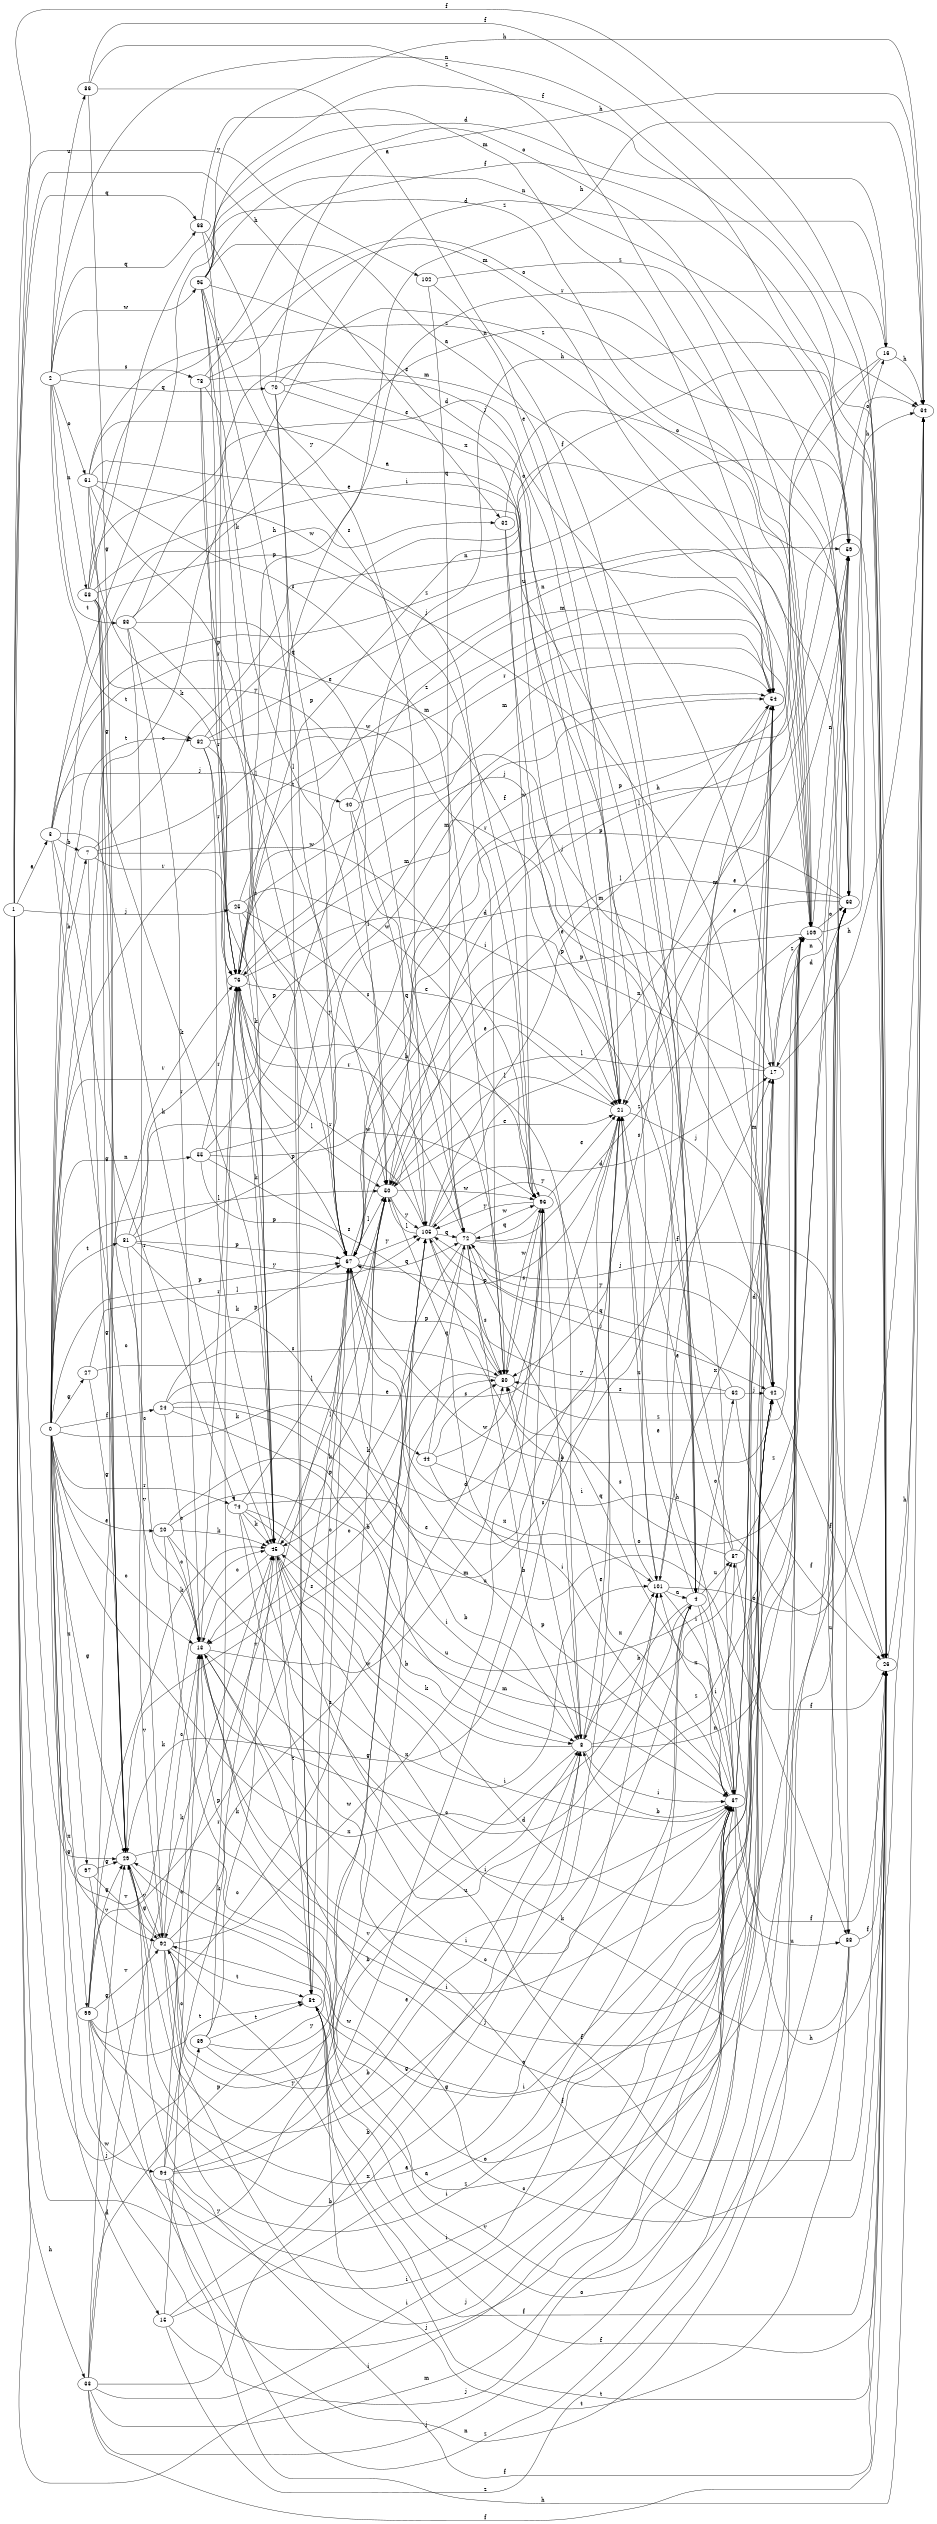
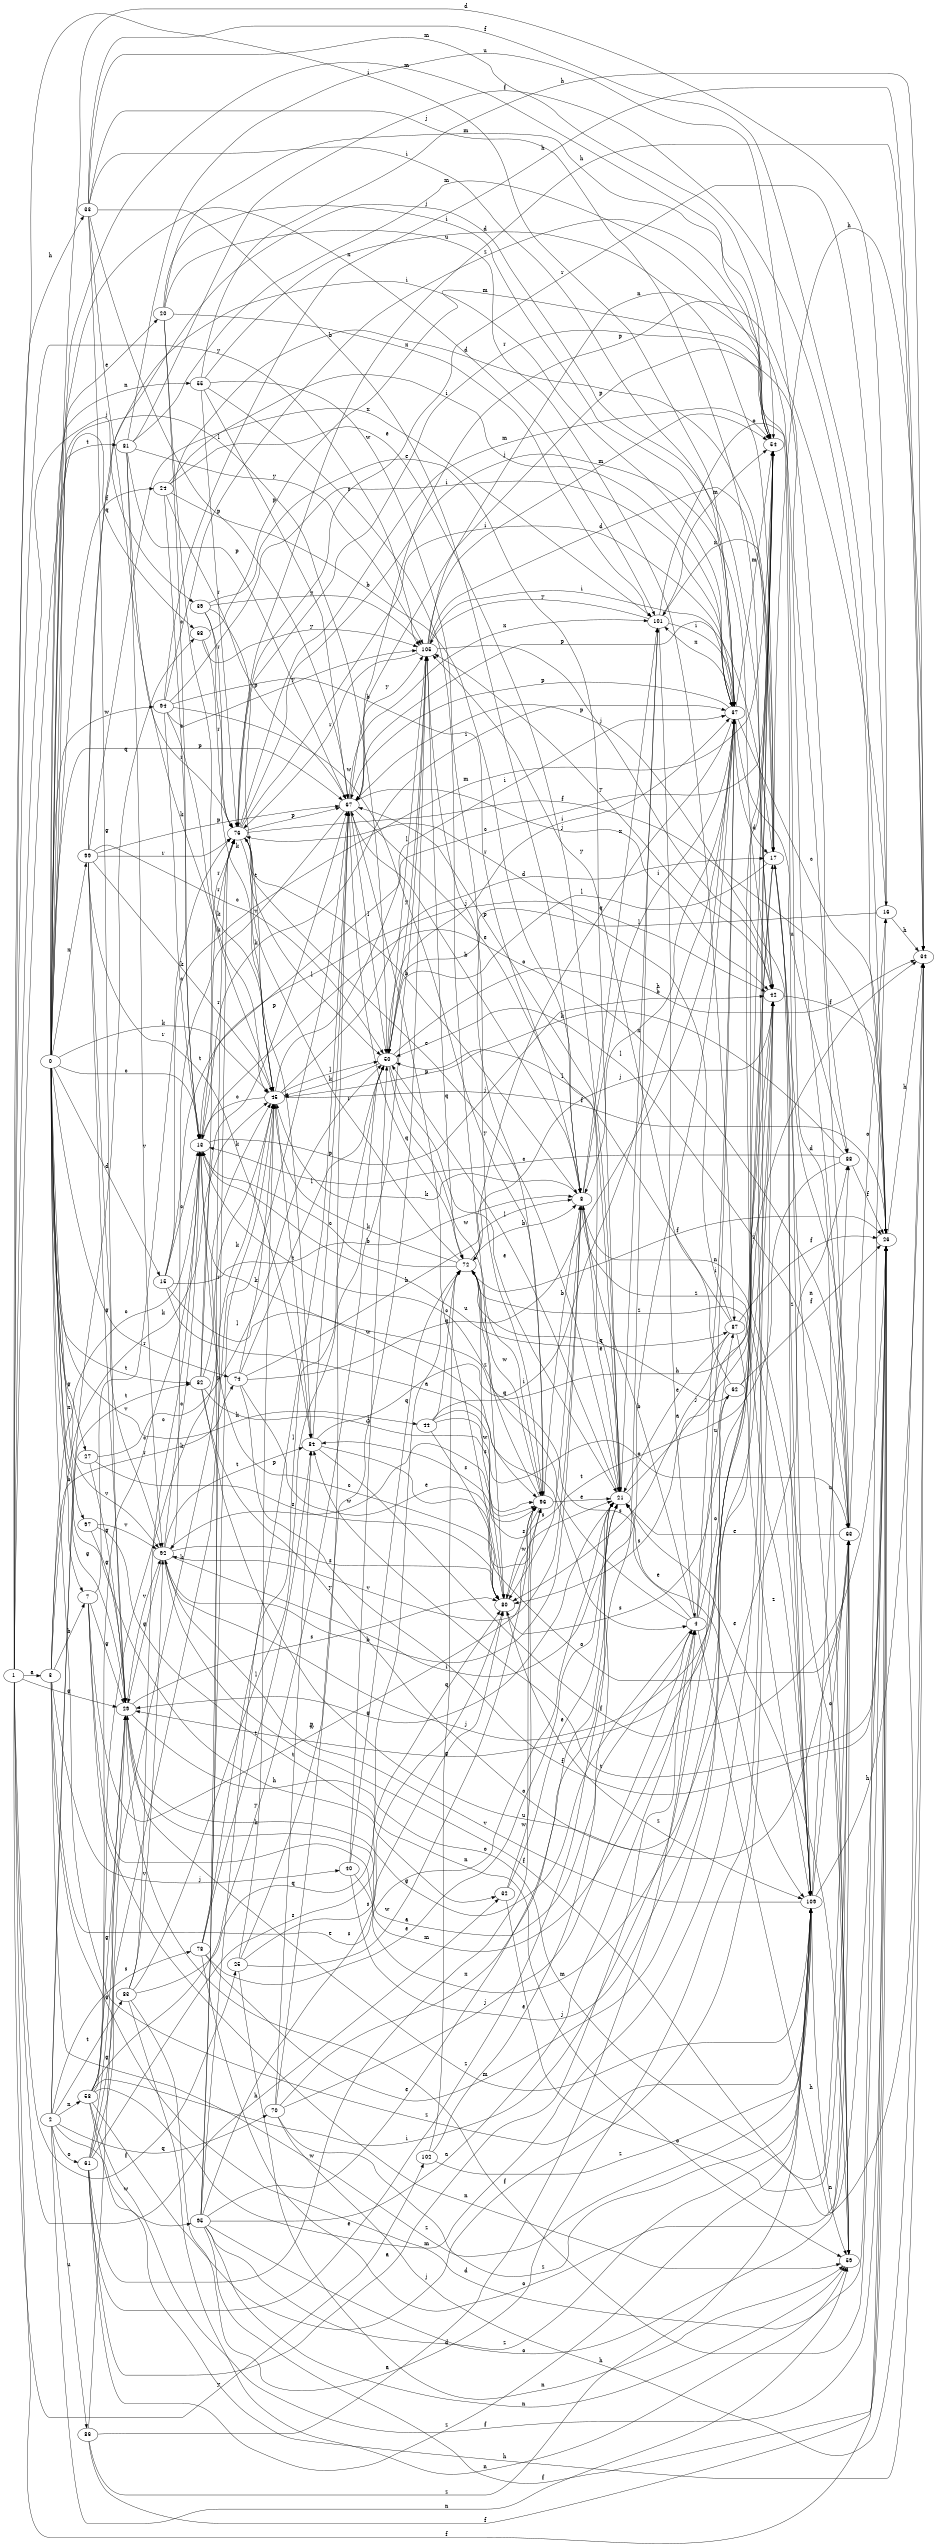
(126, 912) -> (126, 2156)
none -> (610, 1134)
(730, 1599) -> (486, 779)
(811, 1919) -> (811, 859)
